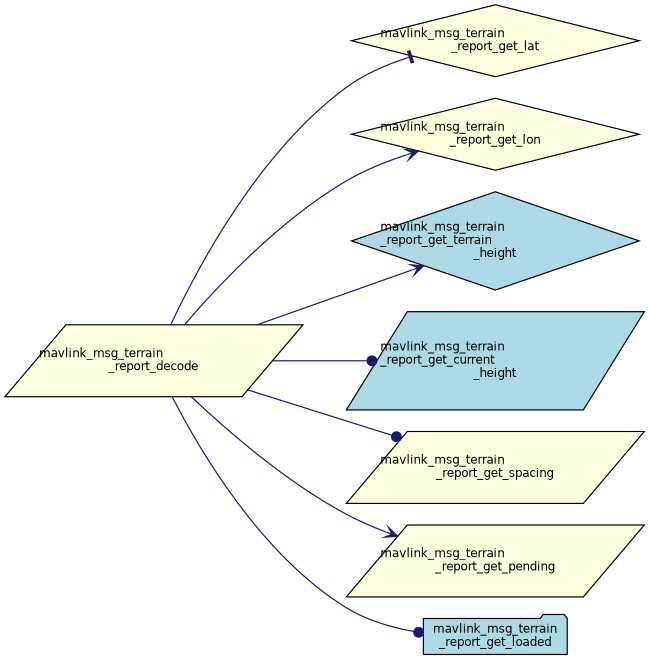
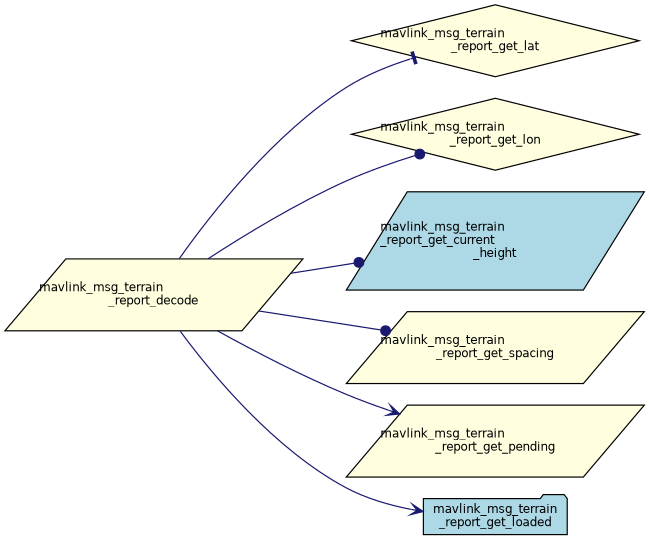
(285, 225) -> (308, 200)
(495, 241) -> none
(269, 541) -> (280, 441)
